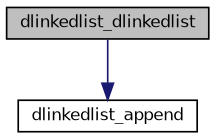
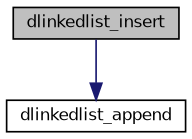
(108, 23) -> (96, 23)
